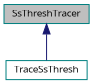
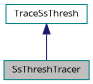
(47, 47) -> (47, 47)
